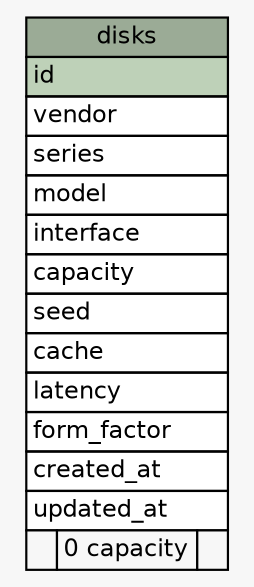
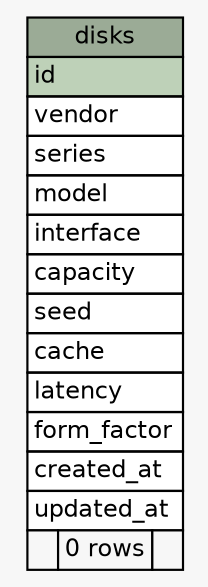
(127, 549) -> (105, 549)
